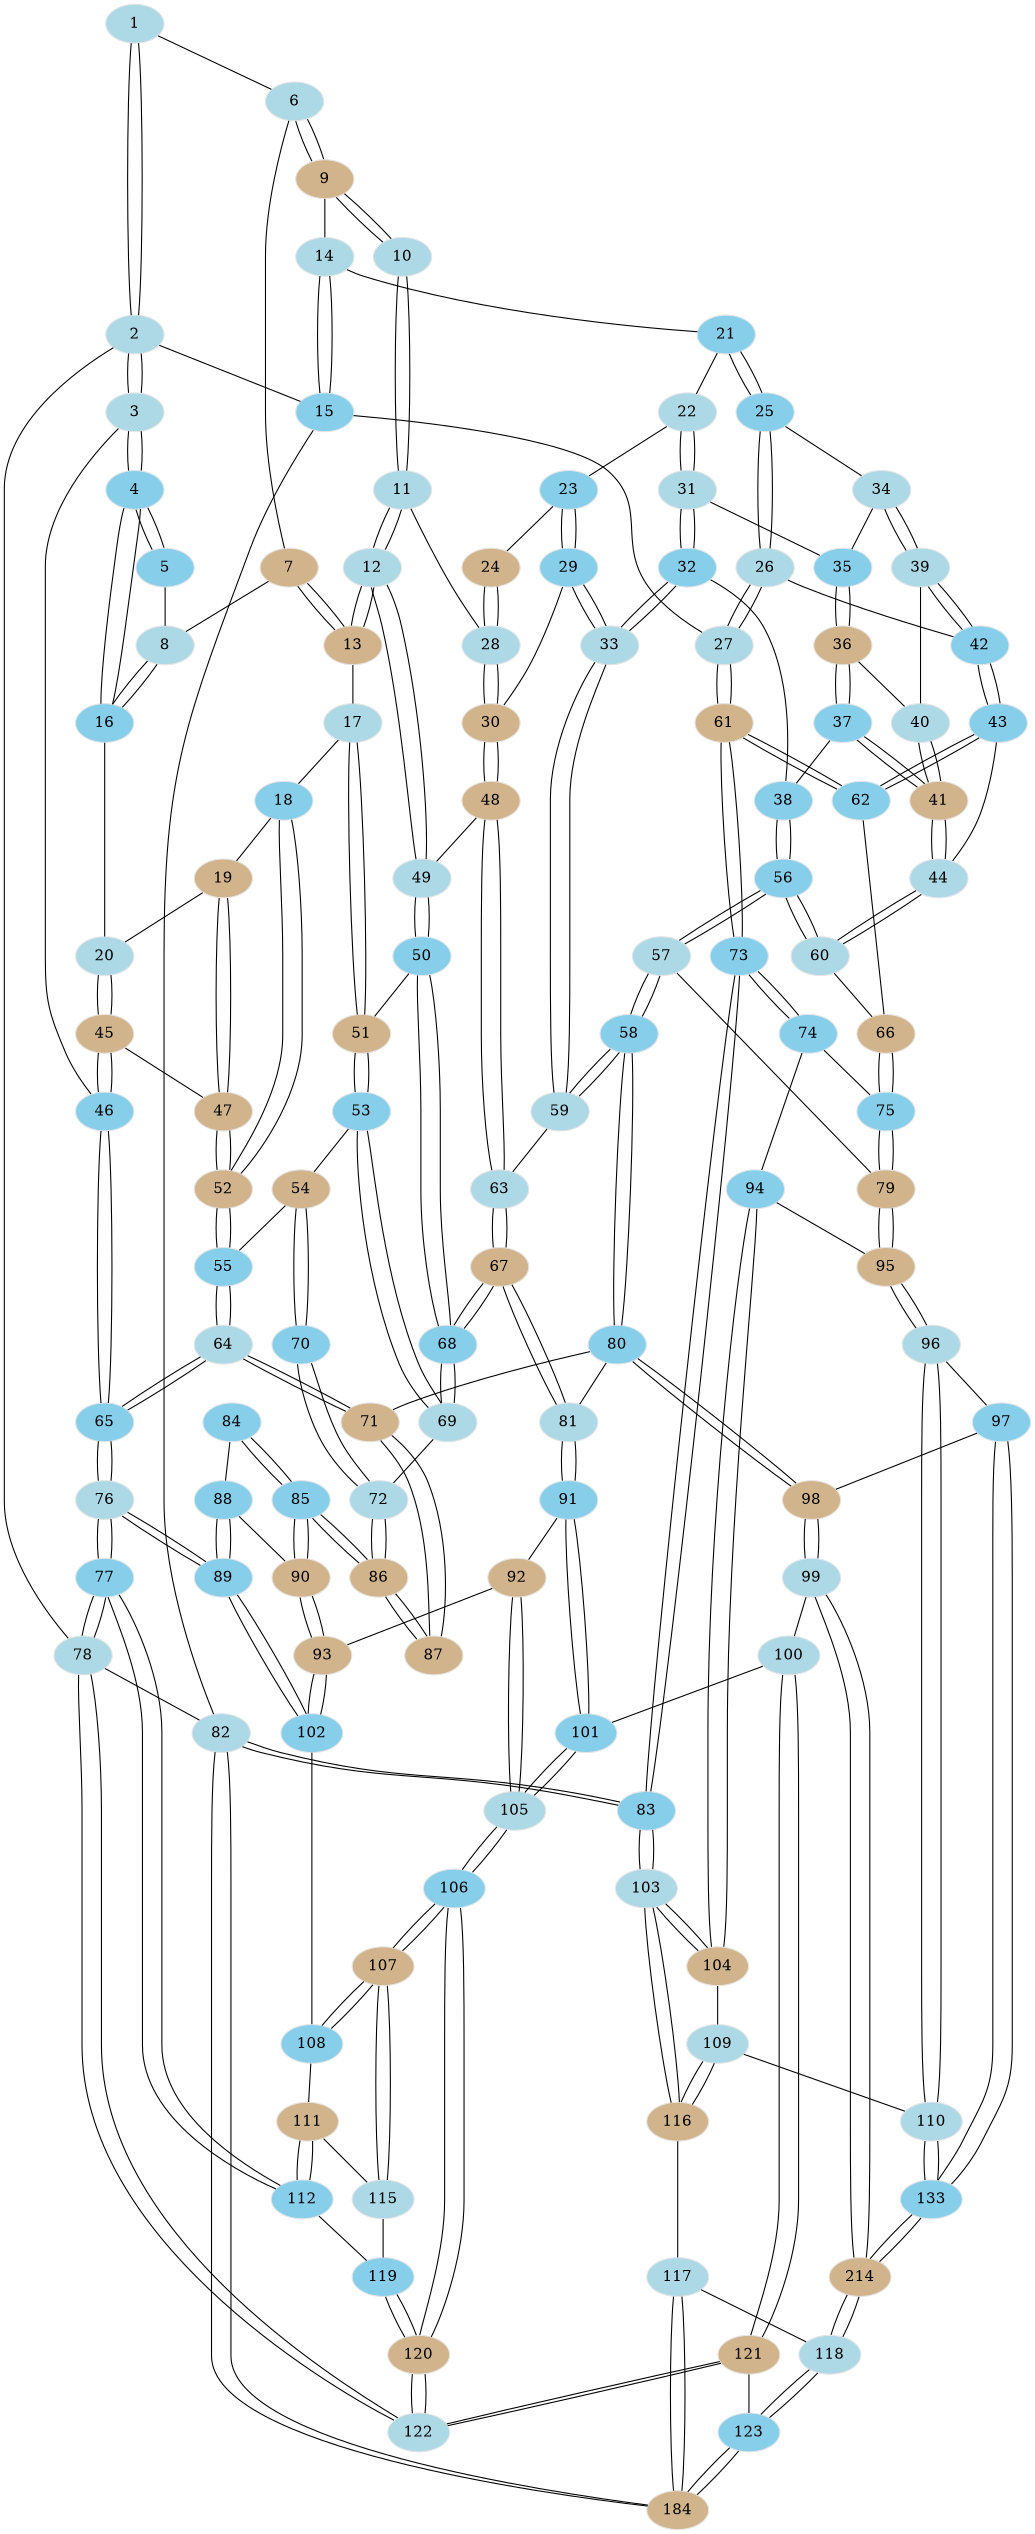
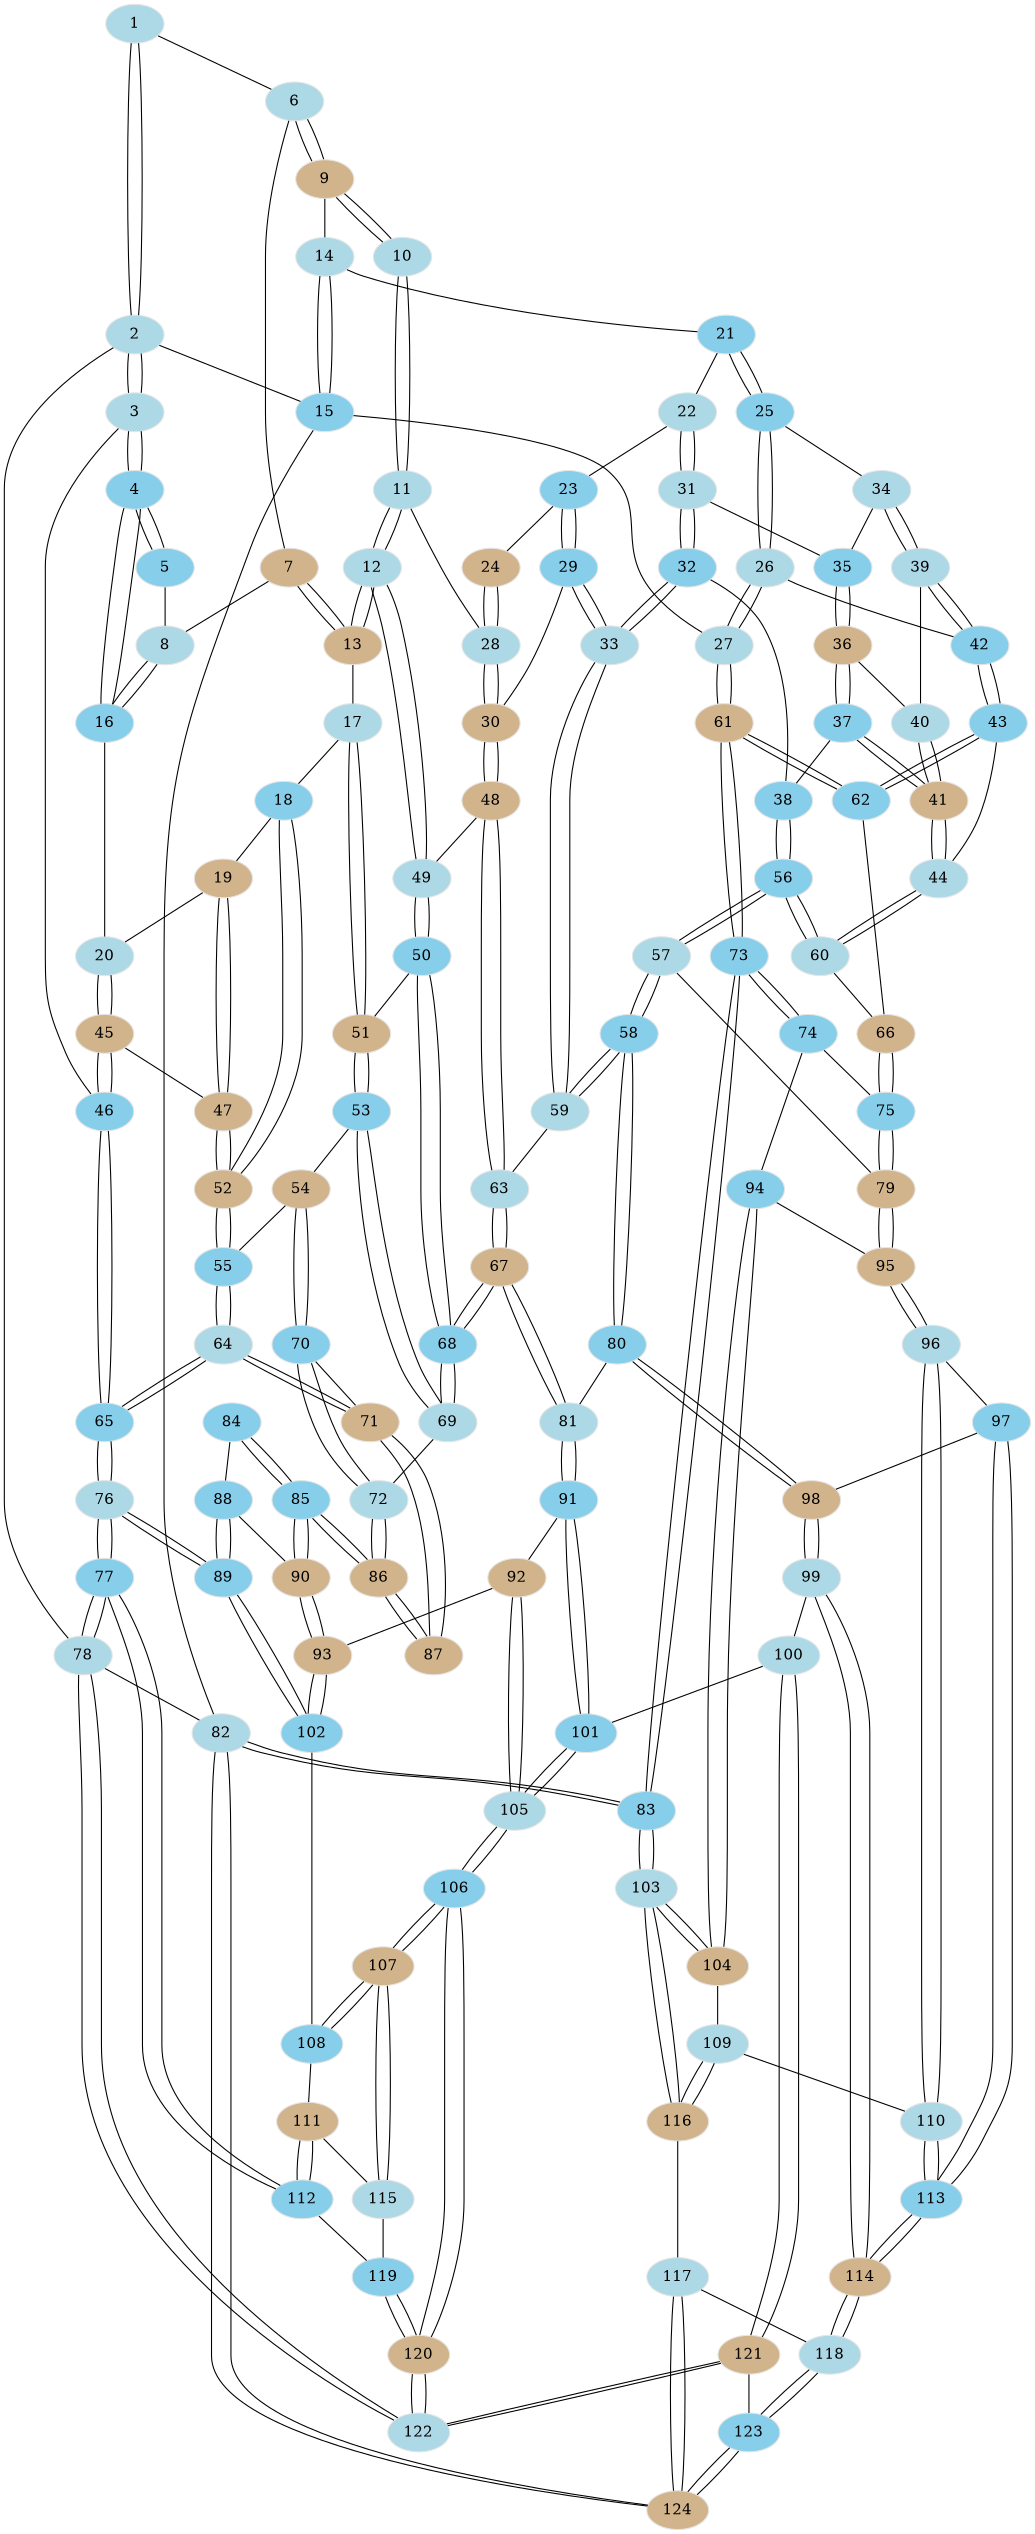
(490, 1377) -> (336, 1383)
(931, 2199) -> (931, 2199)
(860, 2277) -> (860, 2277)
(678, 2510) -> (678, 2510)
